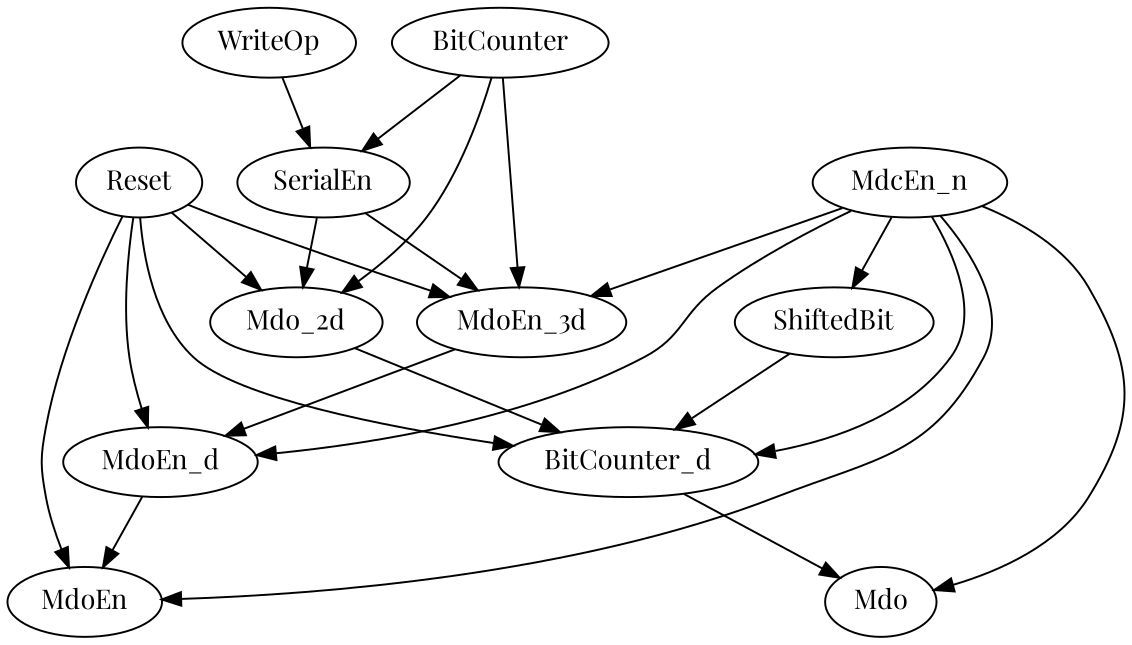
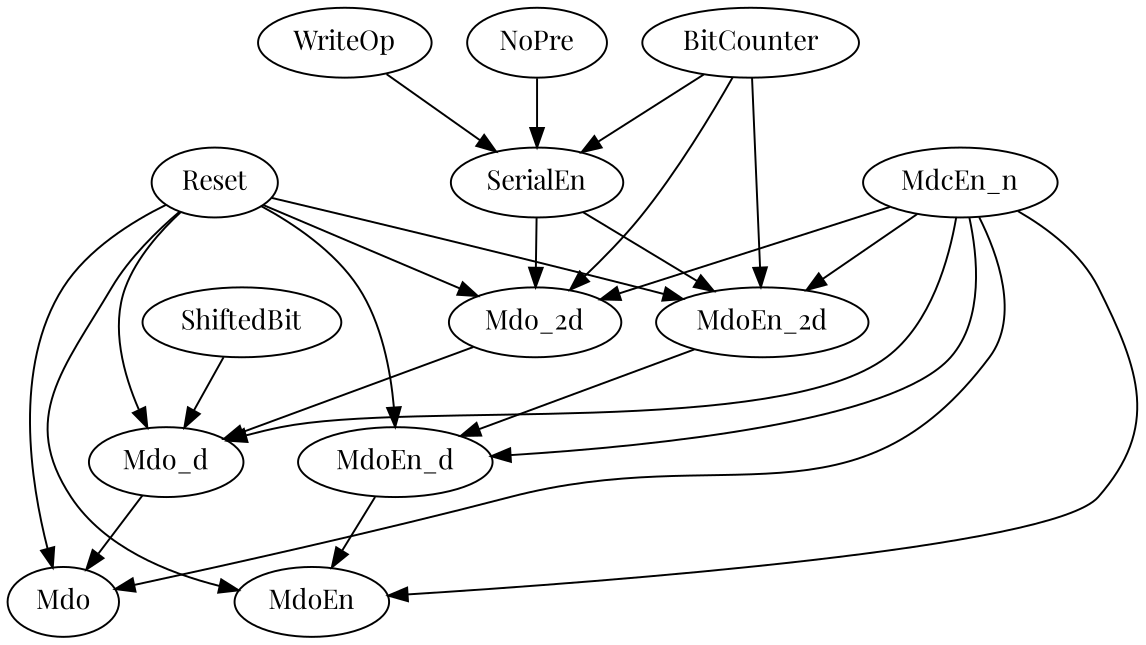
none -> (537, 43)
(877, 244) -> (741, 254)
(522, 322) -> (762, 322)
none -> (38, 350)
(628, 462) -> (166, 462)
